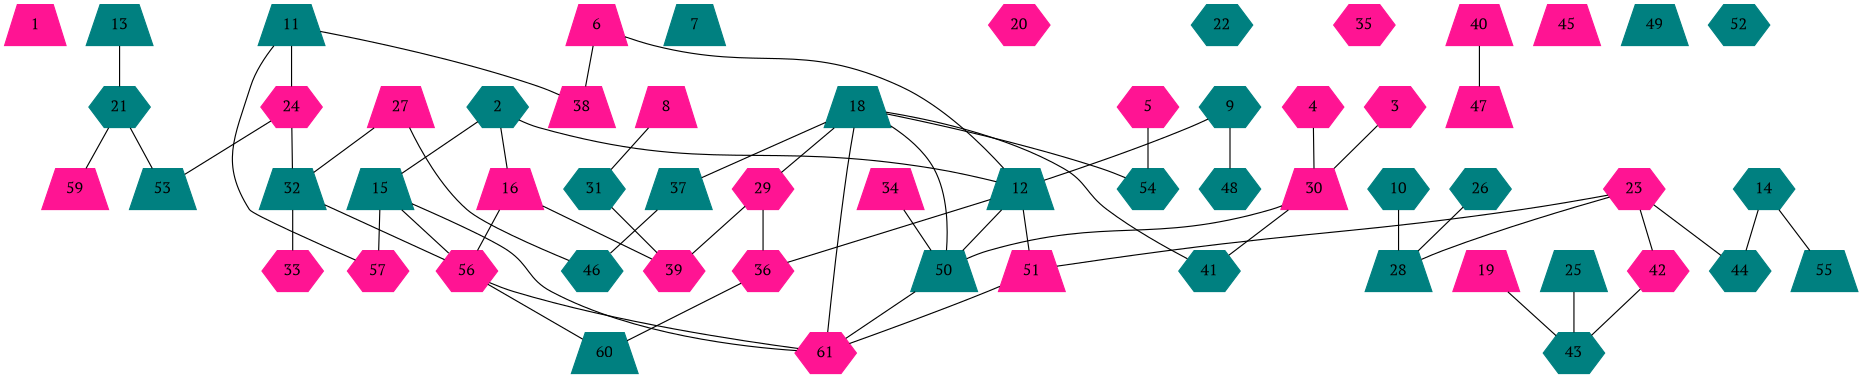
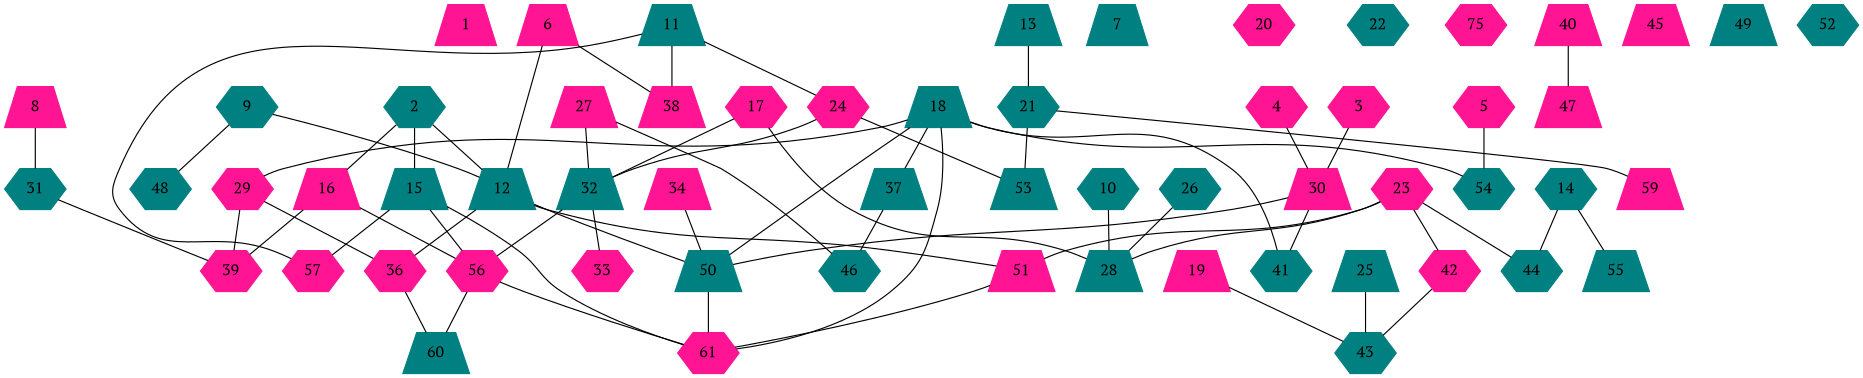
(1364, 25) -> (1476, 25)
none -> (756, 107)
